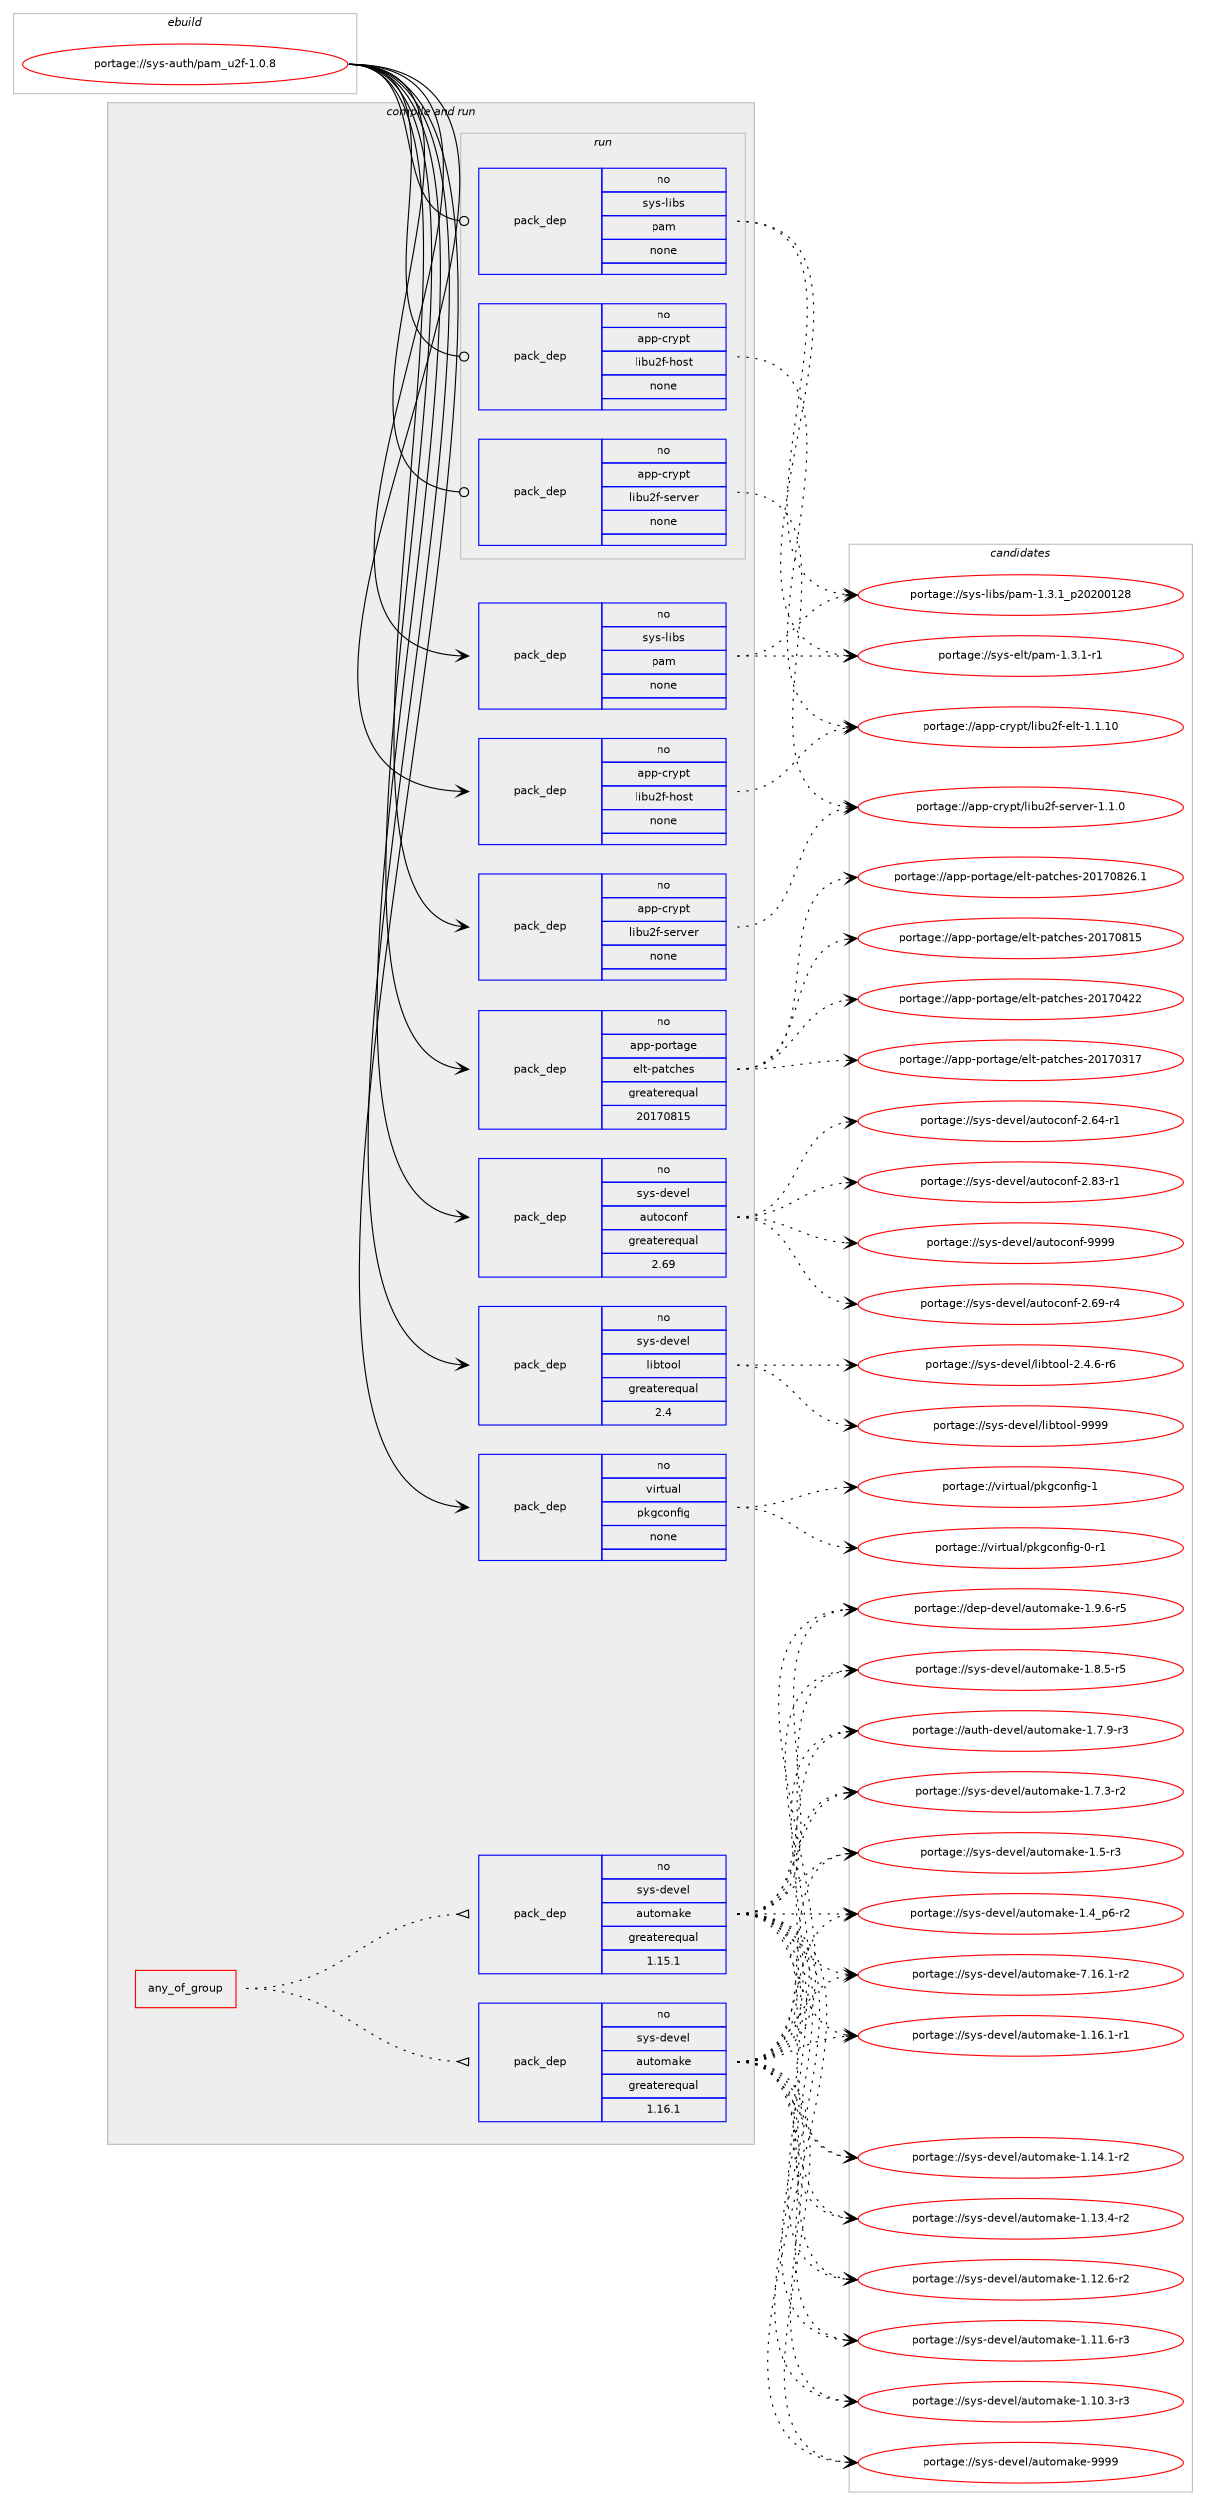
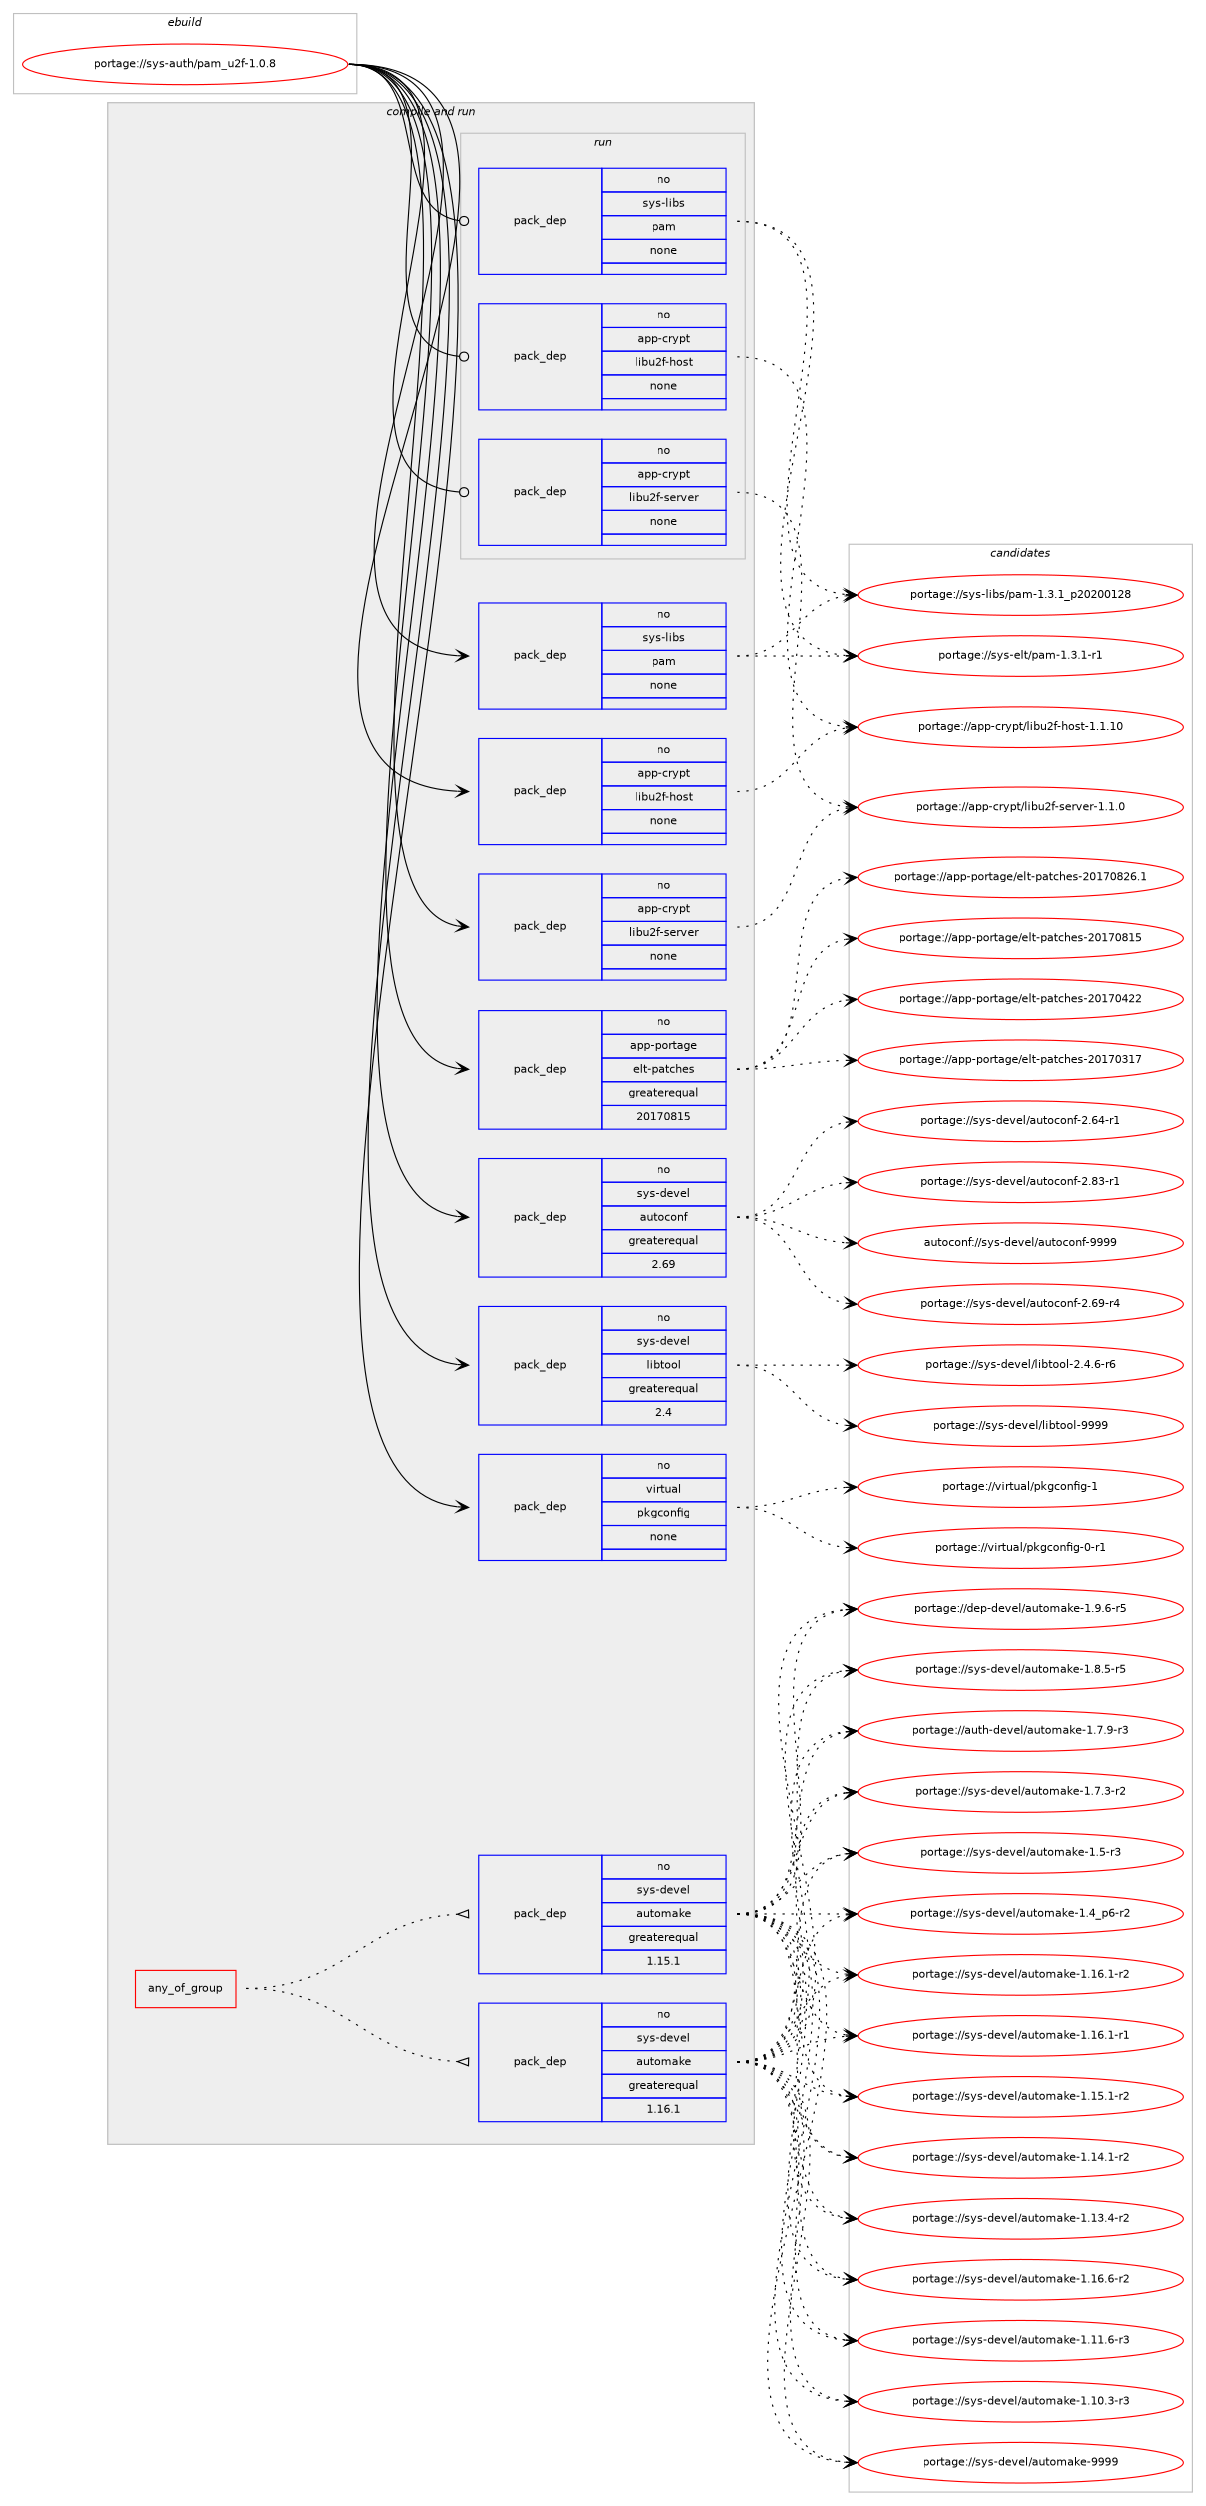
(1021, 727) -> (1021, 727)
(1021, 1243) -> (1021, 1243)
(1021, 1975) -> (1021, 1975)
none -> (1021, 2097)
(1021, 2280) -> (1021, 2280)
